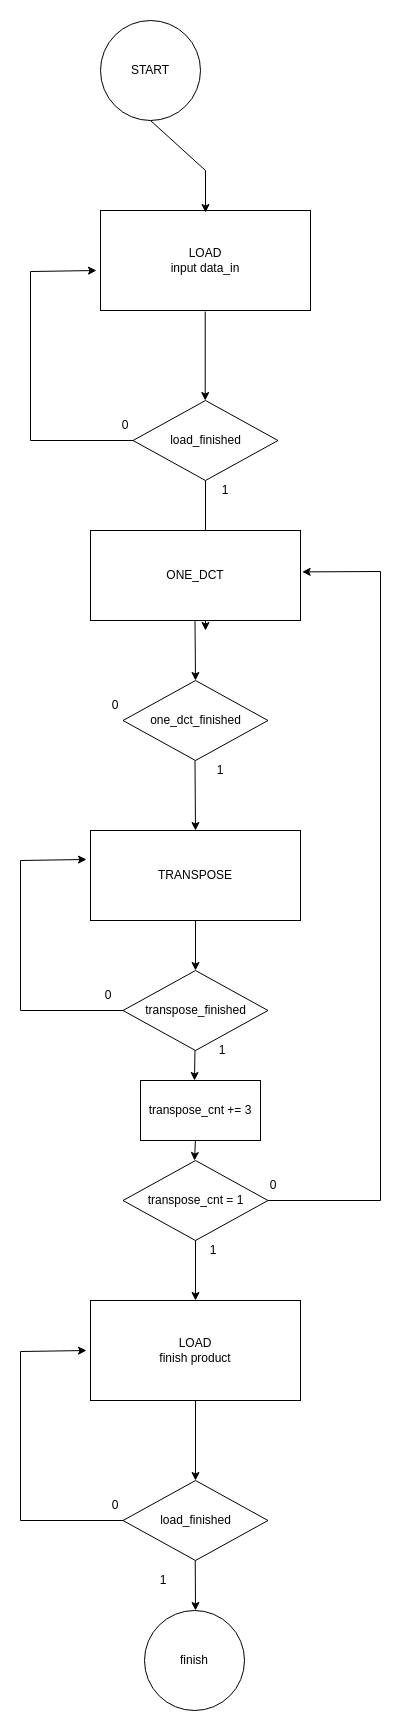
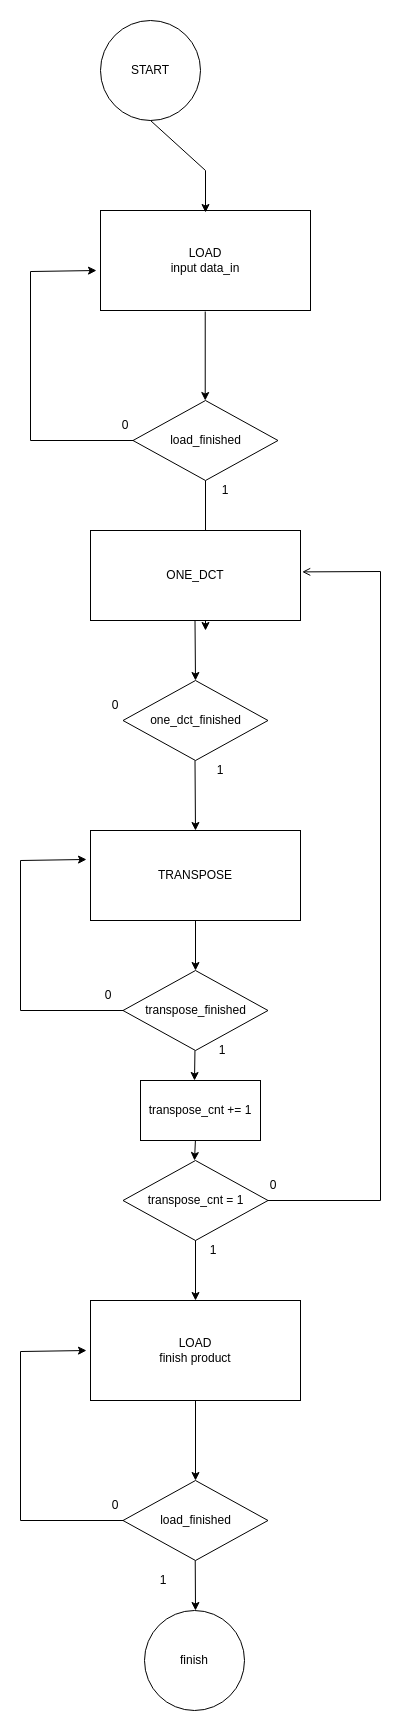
(310, 572) -> (308, 572)
(201, 1111) -> (201, 1111)
